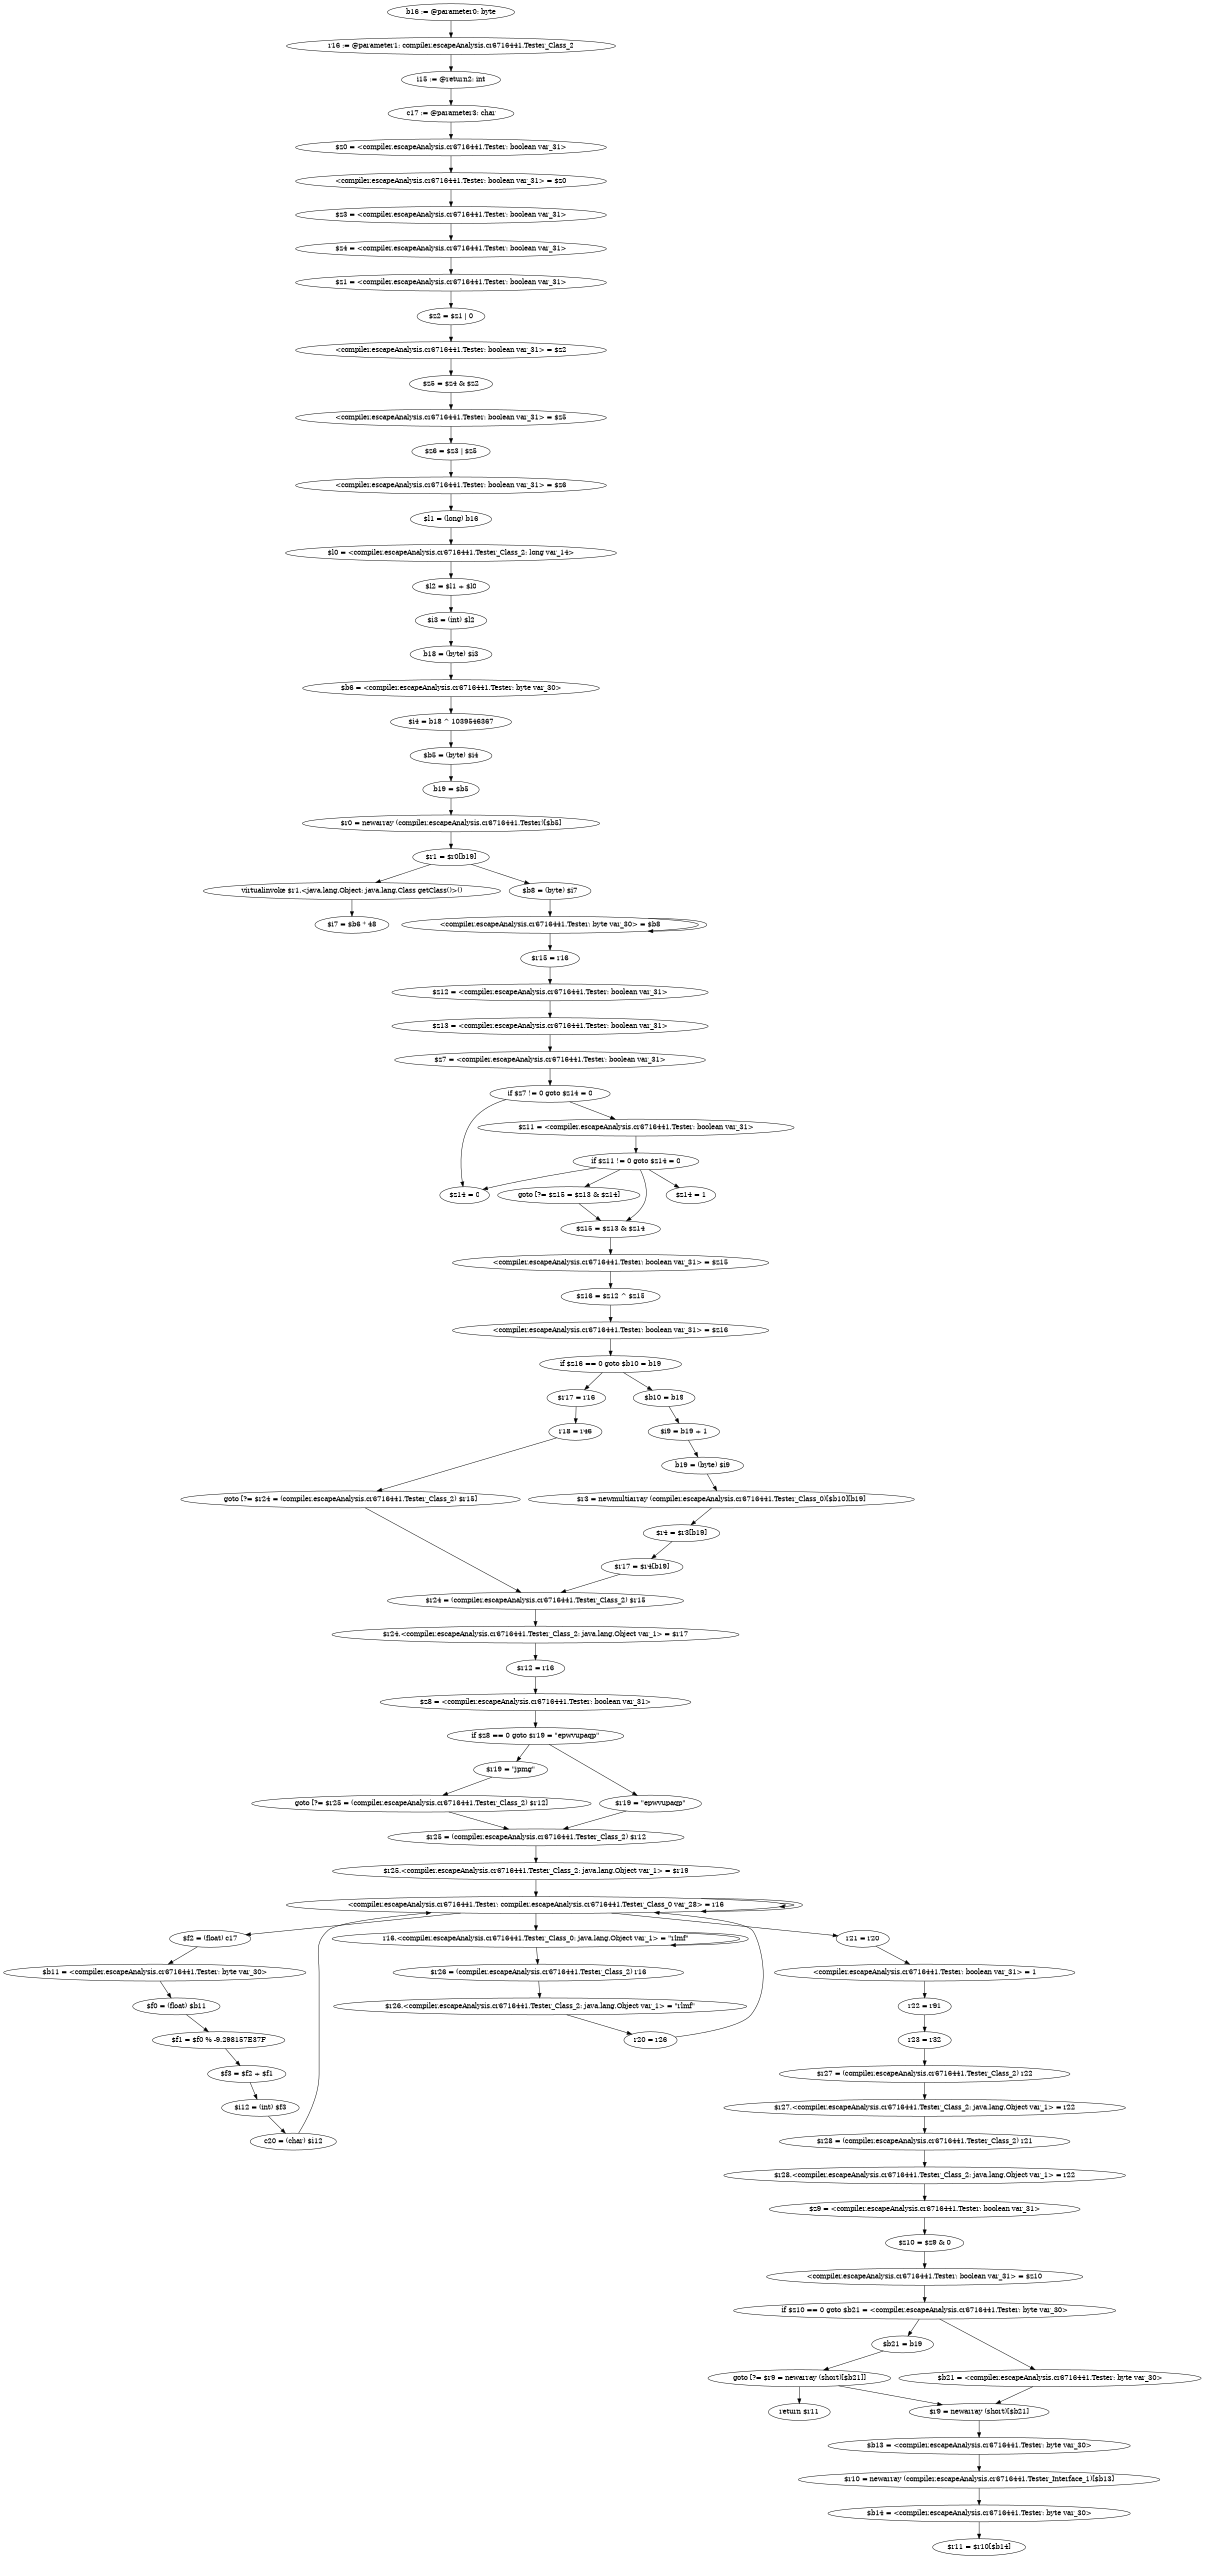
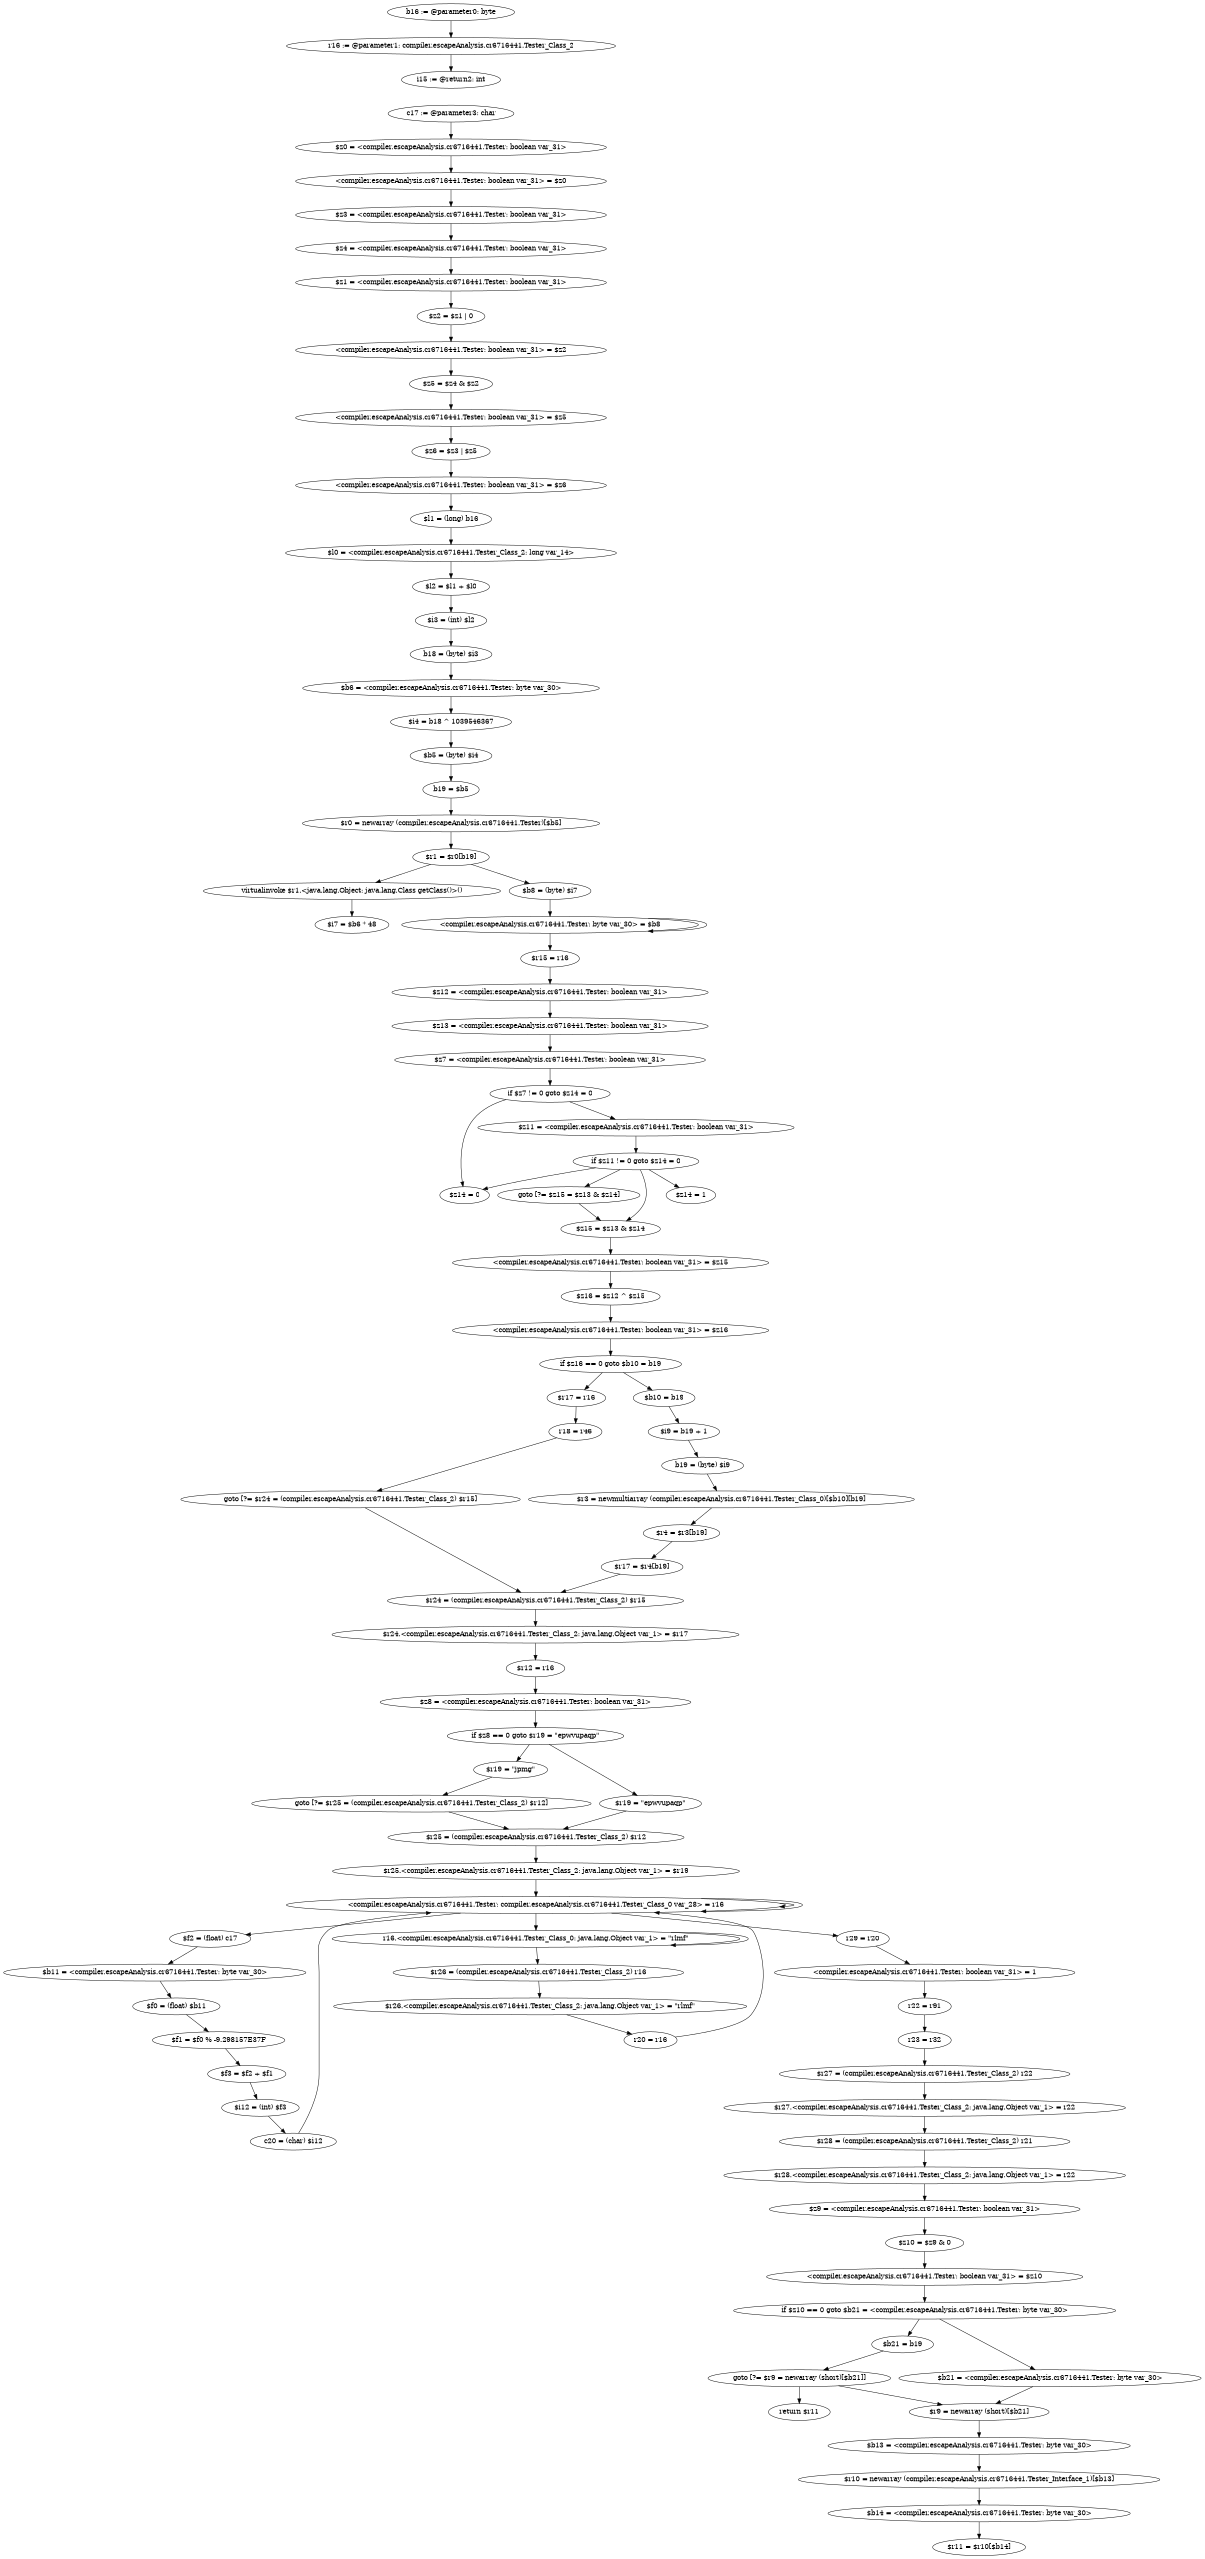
(451, 94) -> none
(863, 1939) -> (863, 1939)
(651, 2040) -> (651, 2040)
